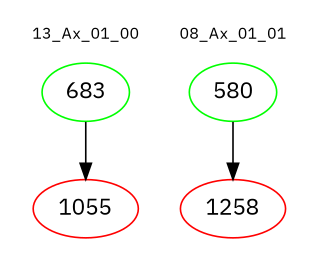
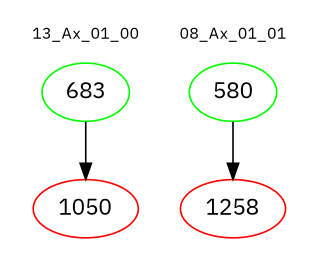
(86, 209) -> (86, 209)
